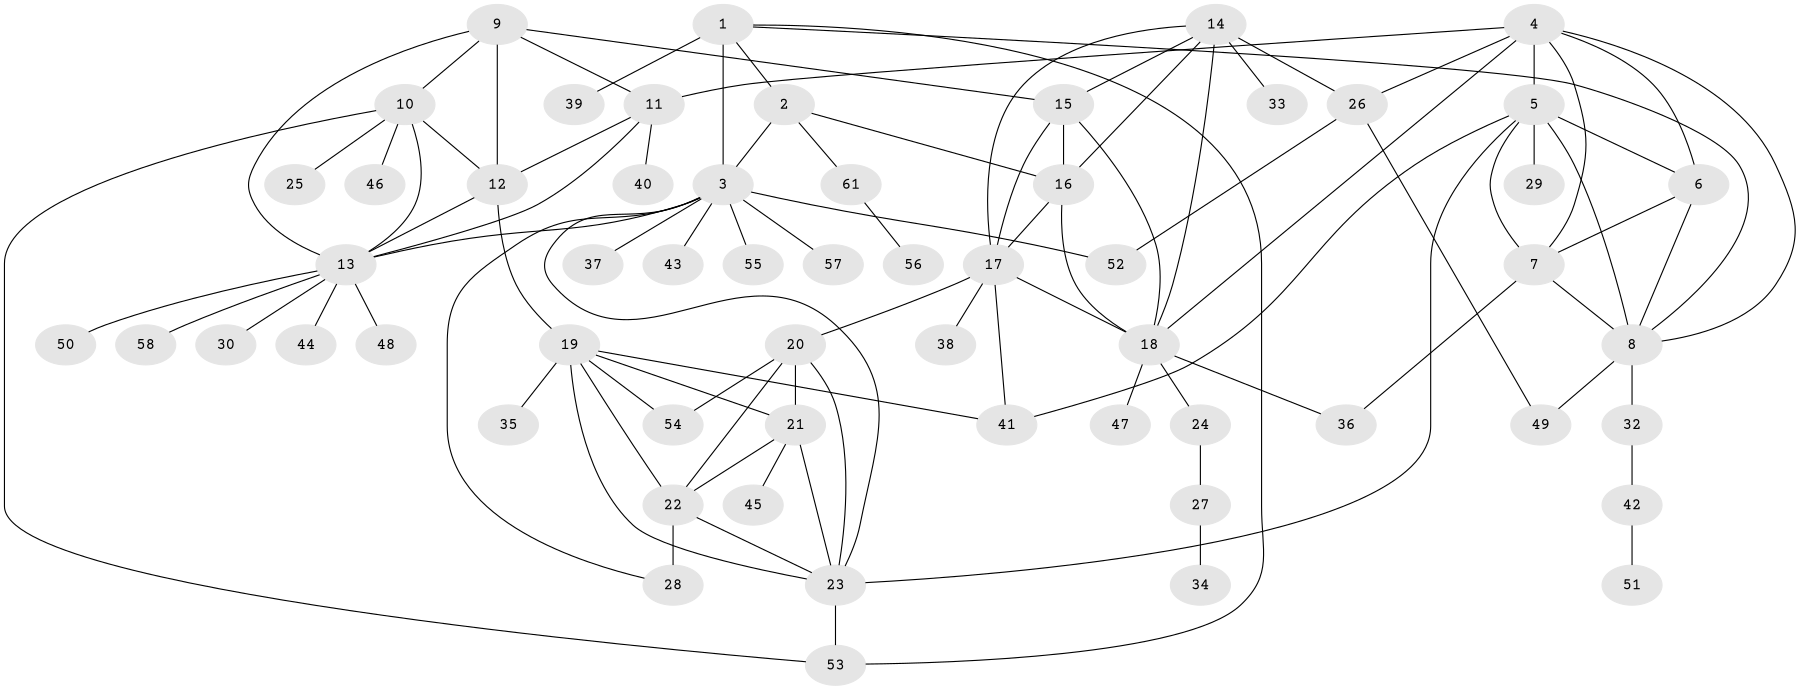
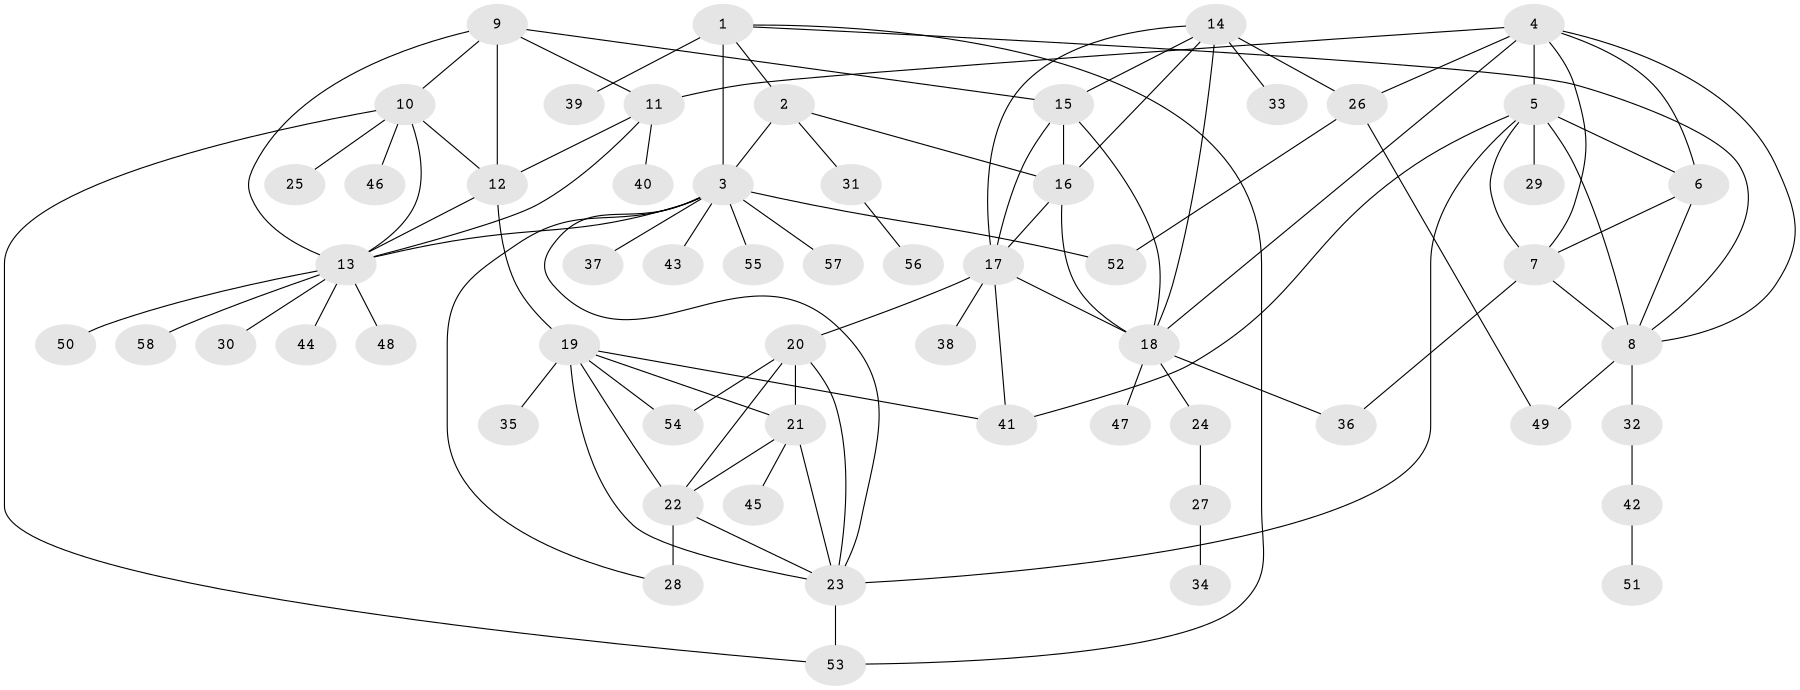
(851, 185) -> (851, 185)
